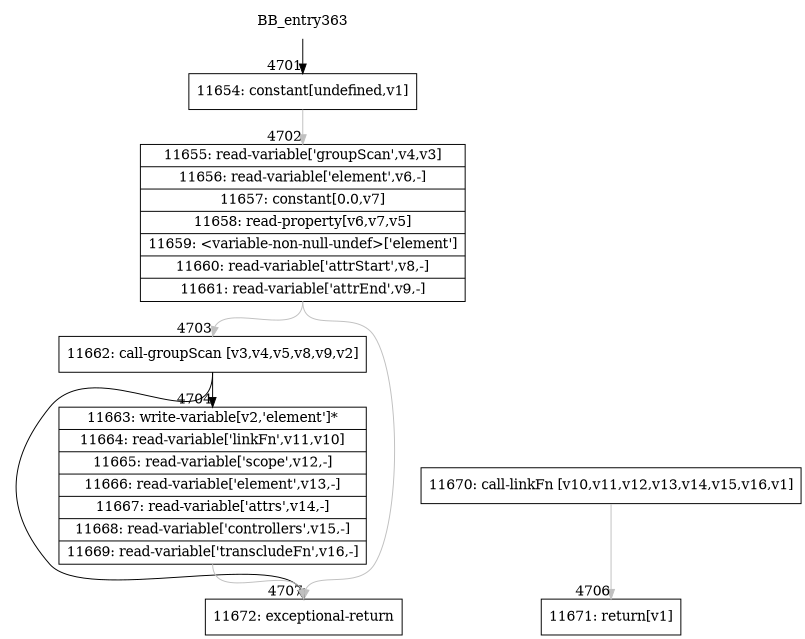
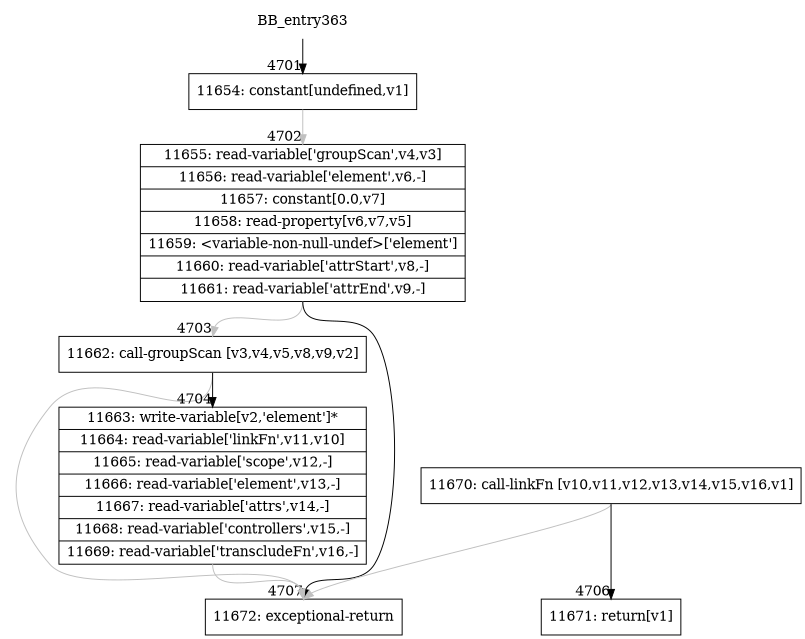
(394, 445) -> (394, 445)
(23, 520) -> (23, 520)
(611, 547) -> (611, 547)
none -> (462, 550)
